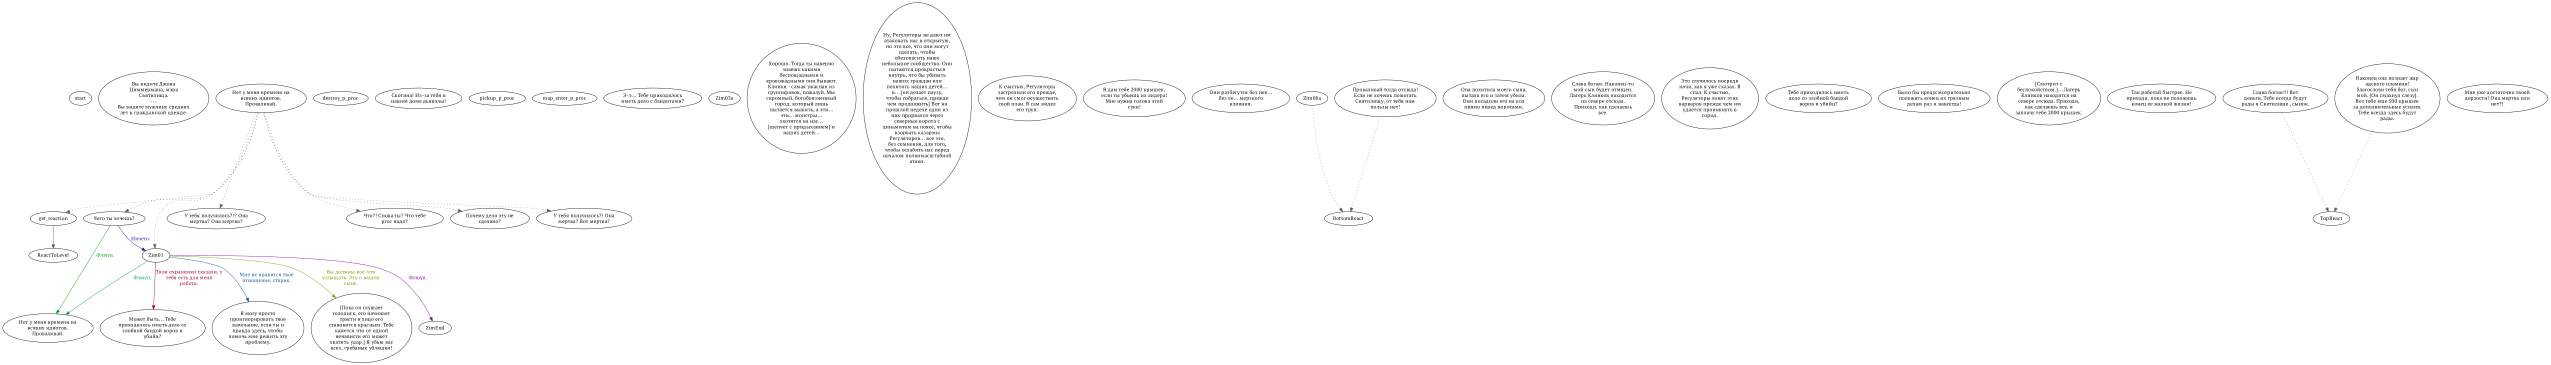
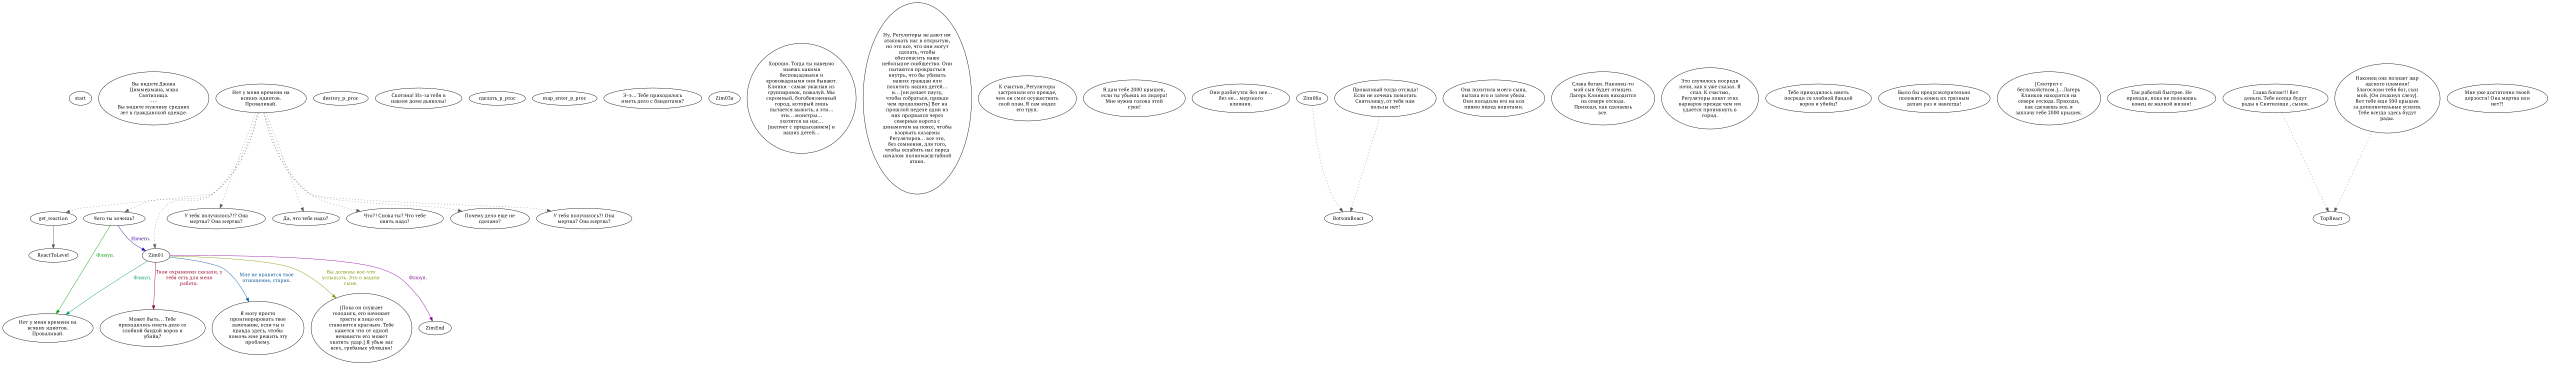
(497, 98) -> (497, 98)
(1819, 98) -> (1819, 98)
none -> (306, 219)
(395, 219) -> (395, 219)
(490, 219) -> (490, 219)
(584, 219) -> (584, 219)
